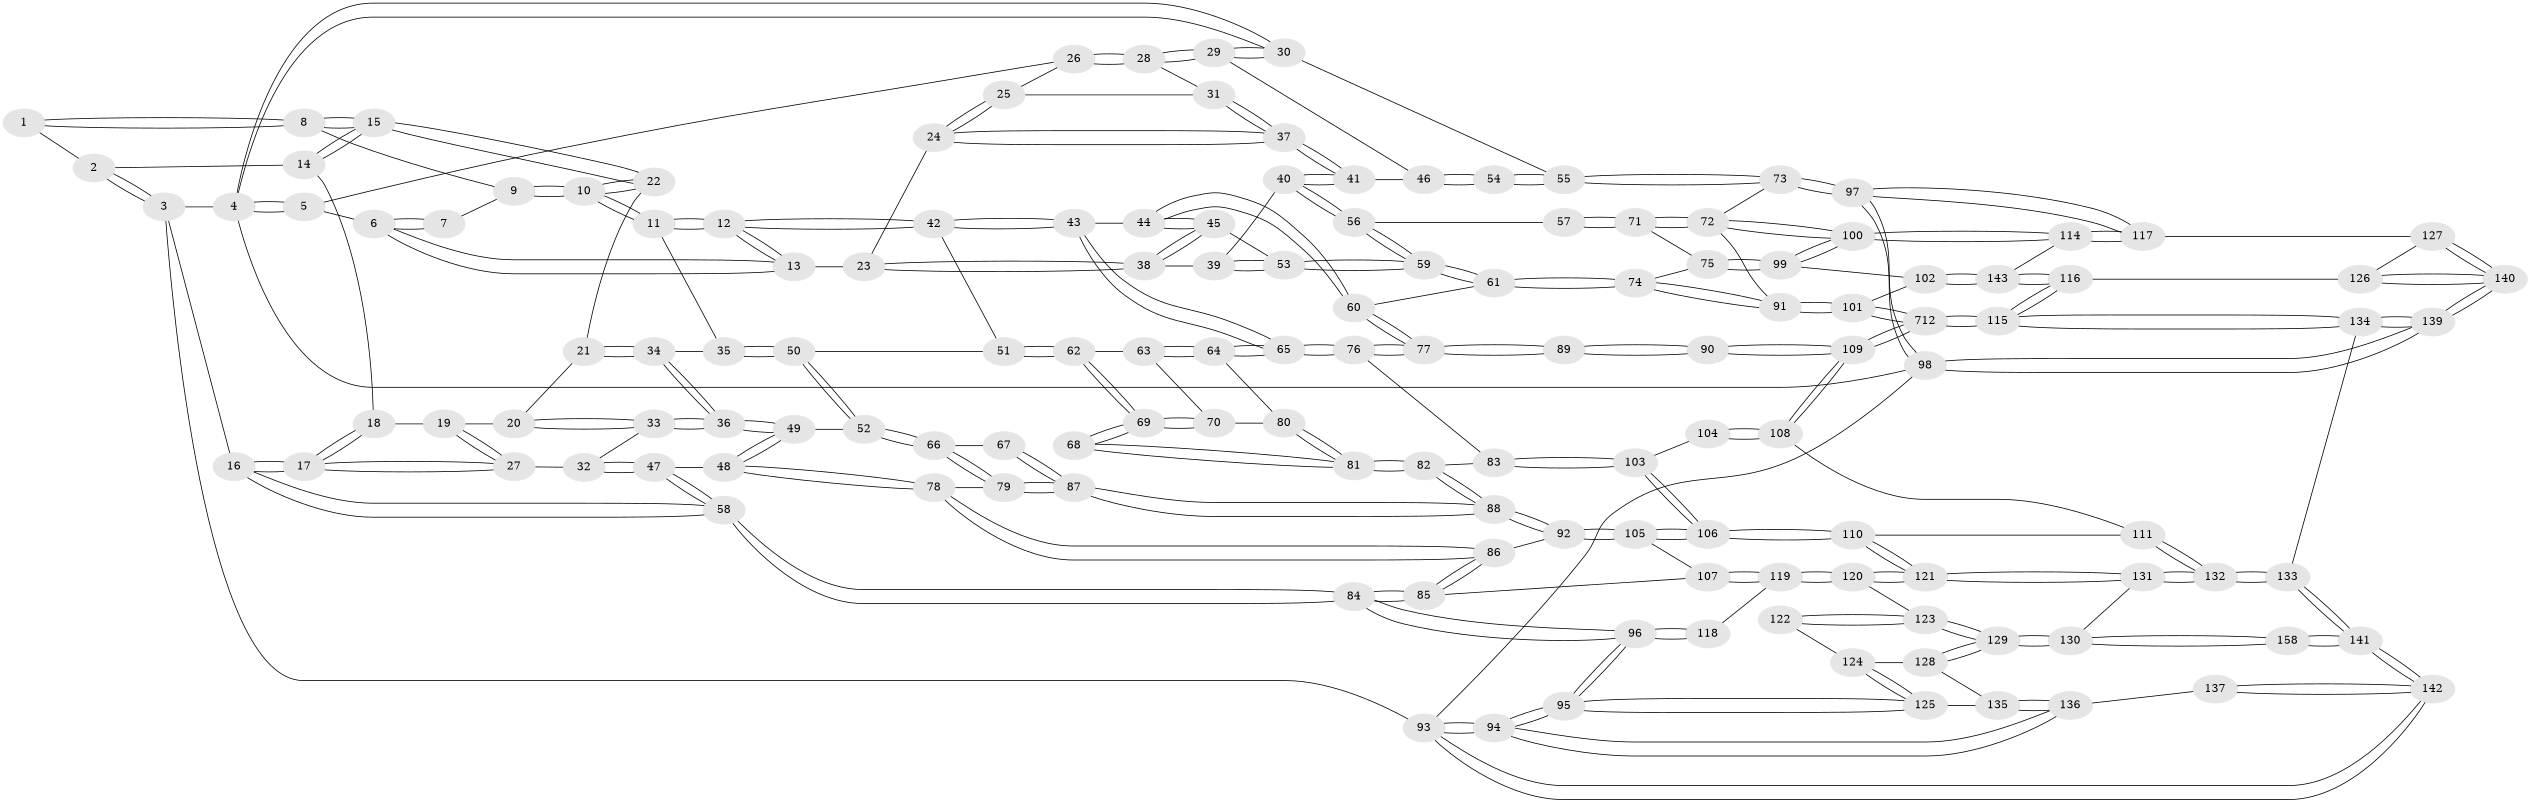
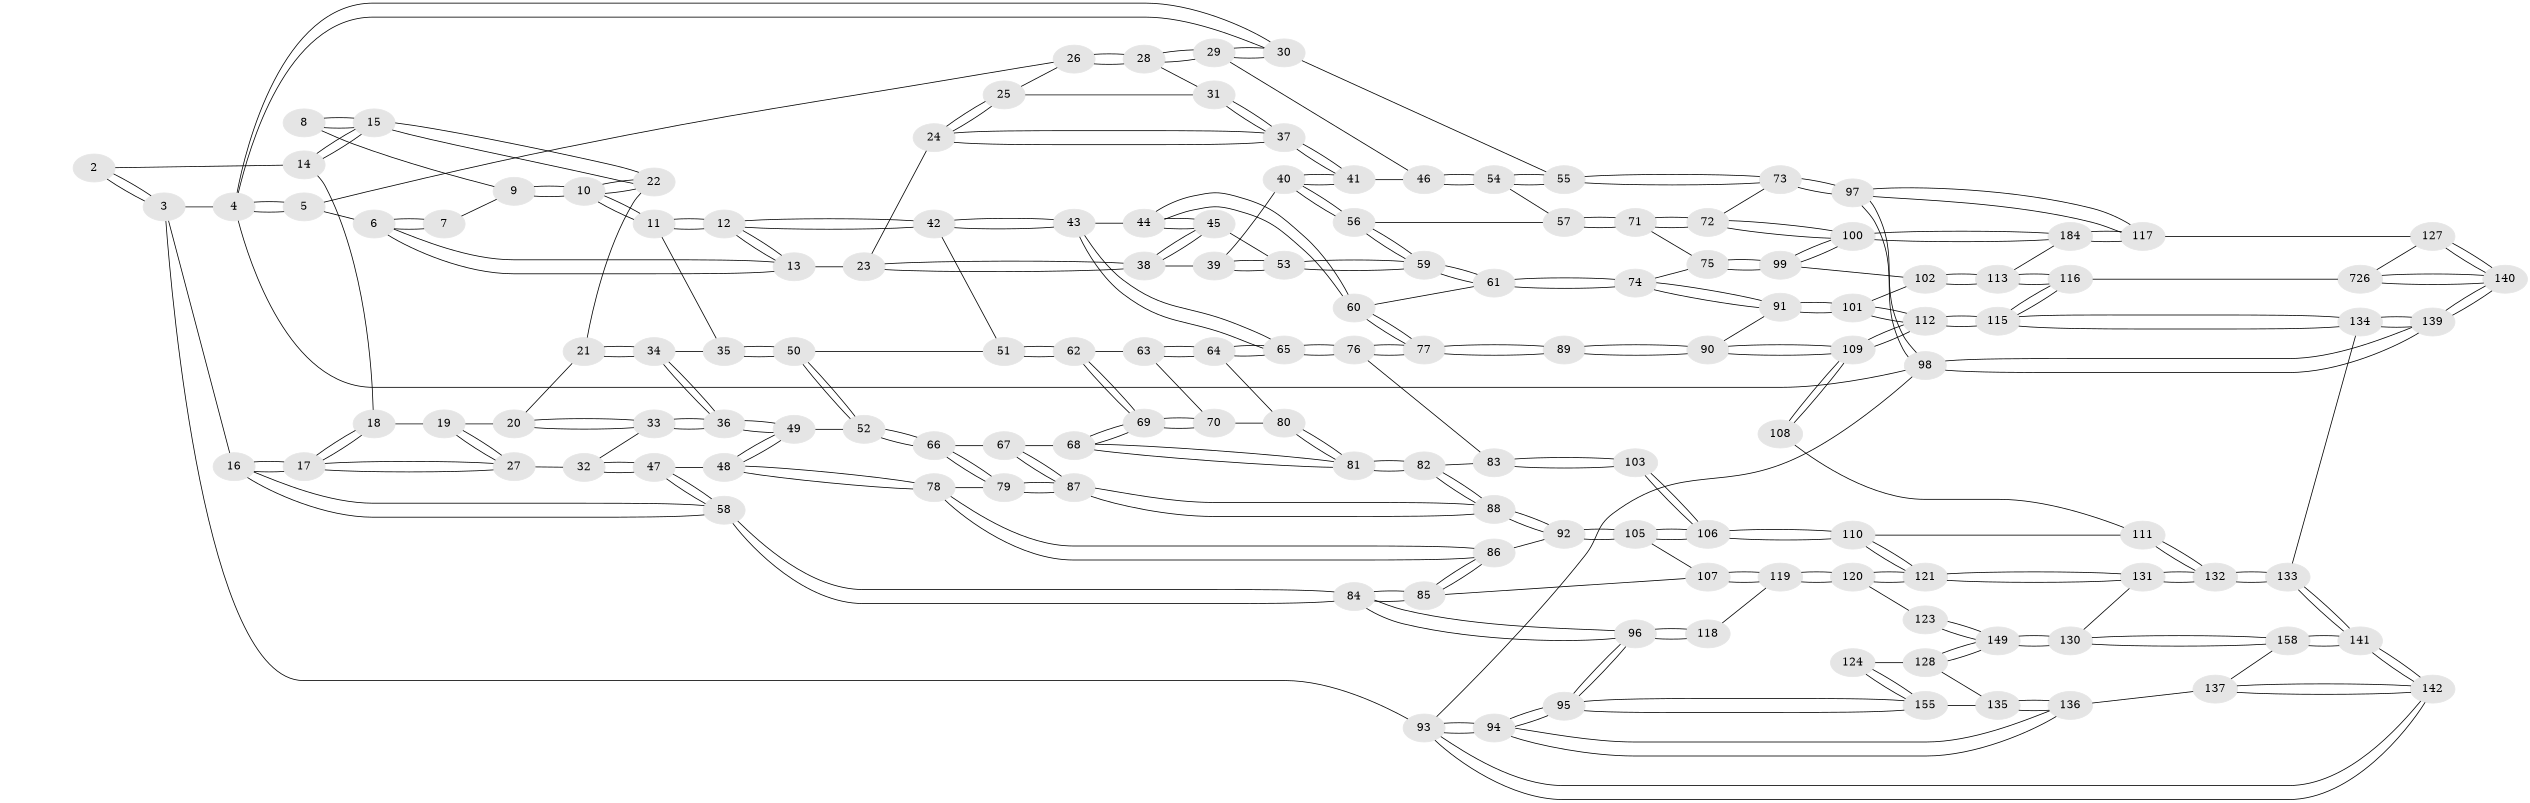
(24, 123) -> none
none -> (1529, 201)
(2070, 236) -> (2070, 236)
(1744, 265) -> (1744, 329)
(1998, 279) -> (1998, 279)
(2360, 279) -> (2360, 279)
(1925, 321) -> (1925, 321)
(1708, 434) -> none
none -> (1039, 446)
(1780, 620) -> none
(1998, 641) -> (1998, 641)
none -> (2252, 665)
(1925, 705) -> (1925, 705)
